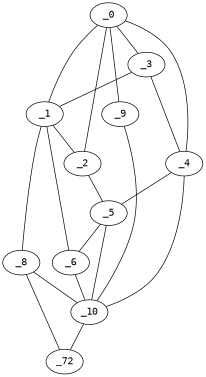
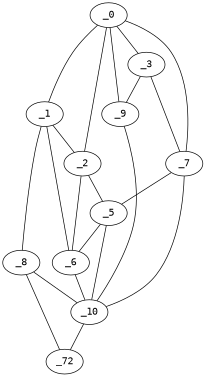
(101, 87) -> (133, 89)
(184, 164) -> (184, 164)
none -> (77, 213)
